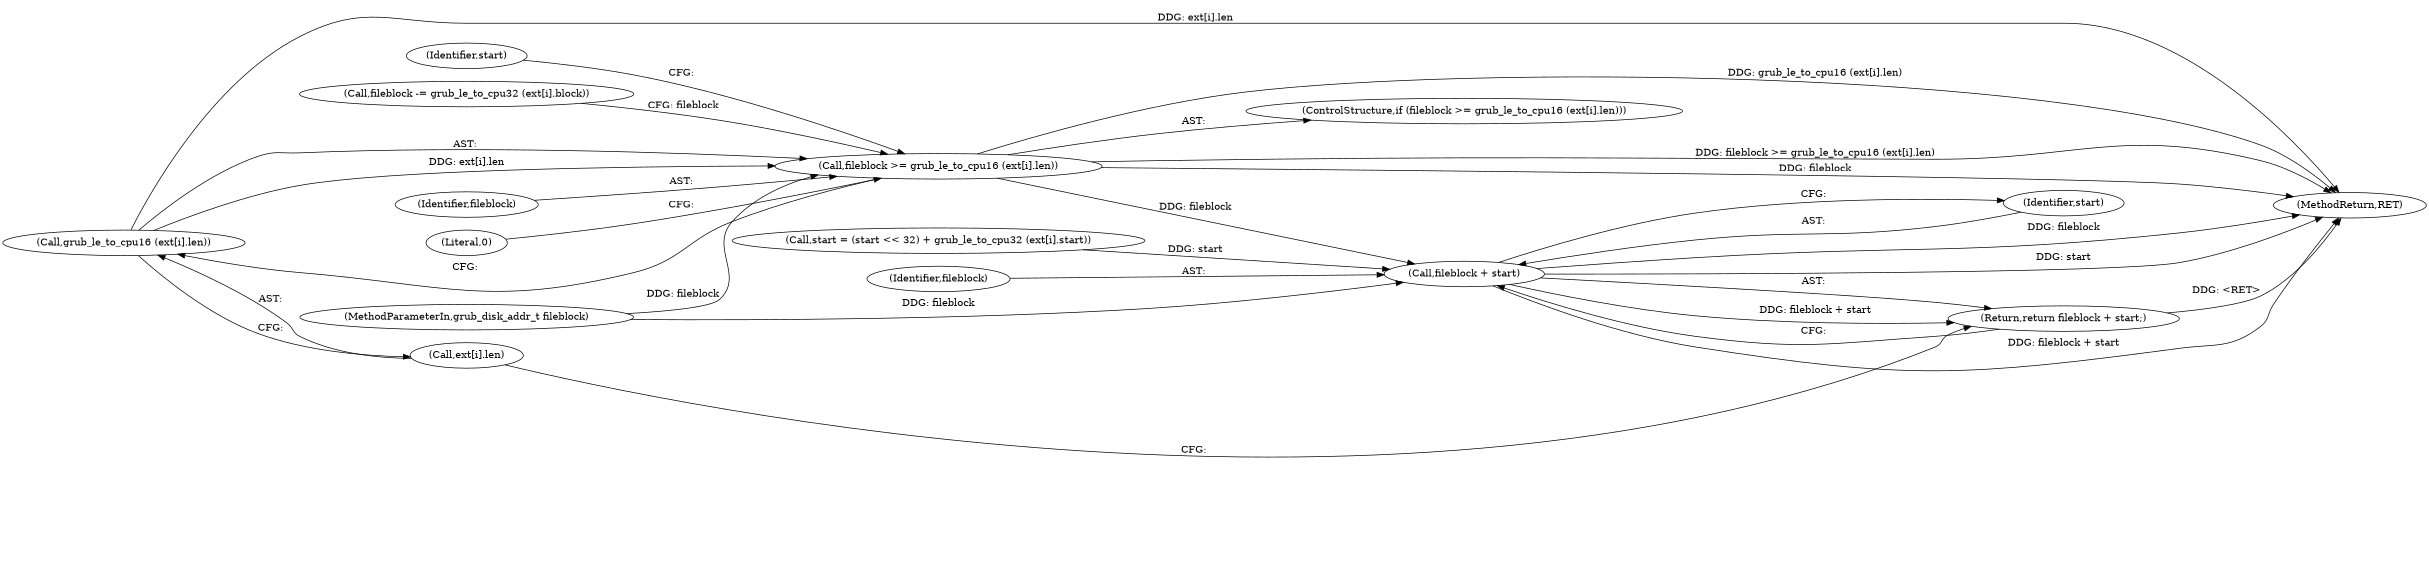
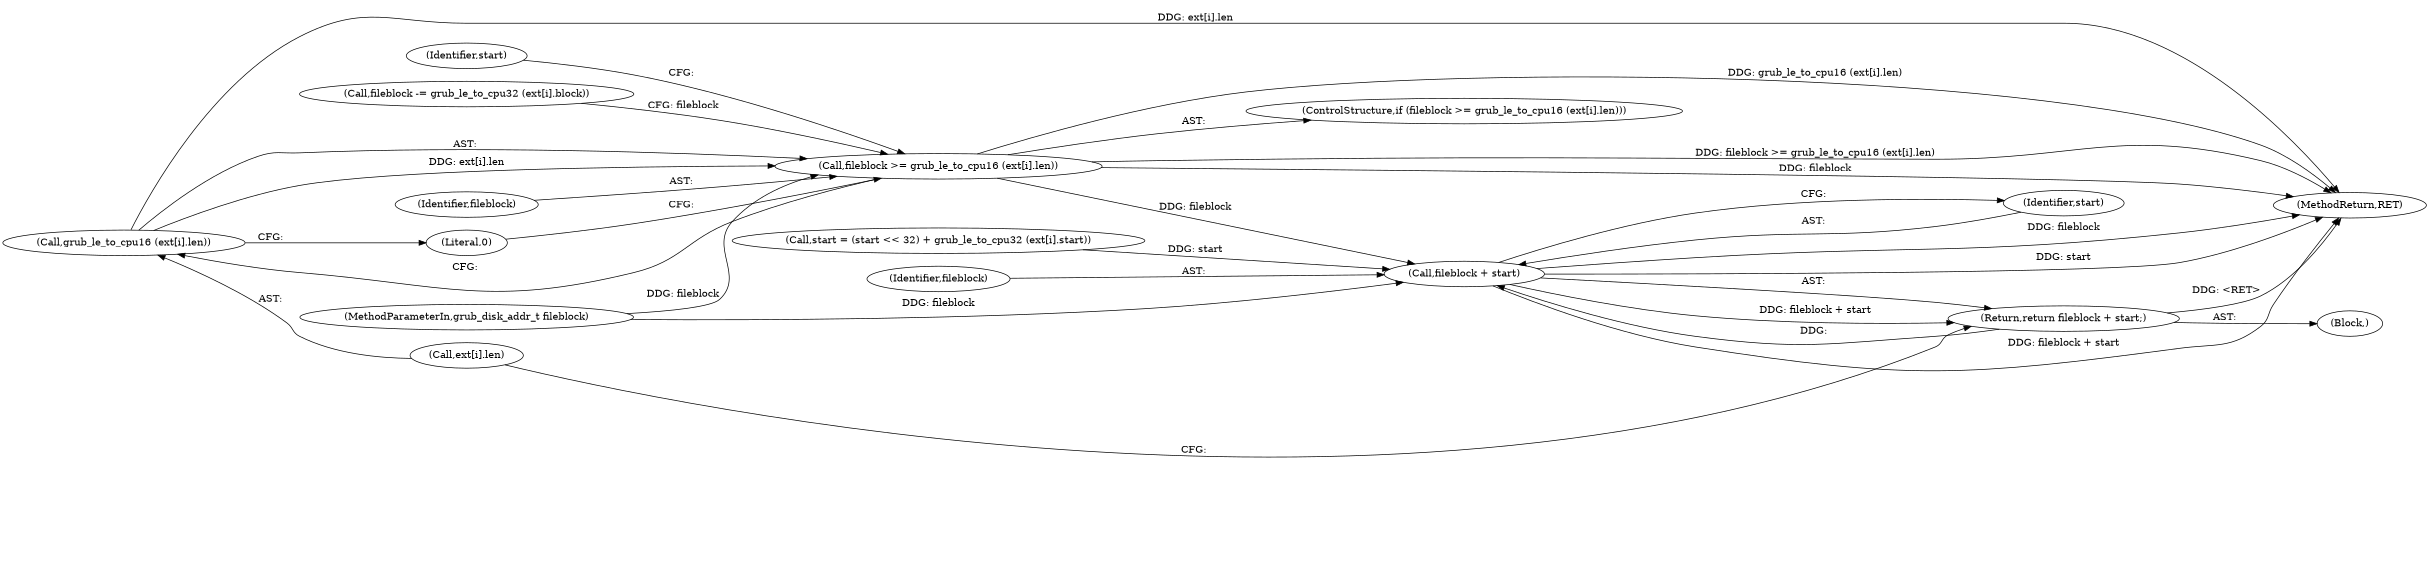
none -> (2350, 324)
(1815, 331) -> (1815, 331)
(260, 334) -> (332, 243)
